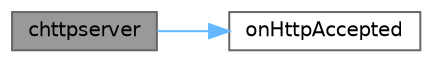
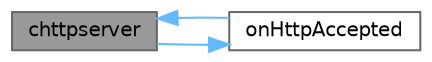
none -> (203, 18)
